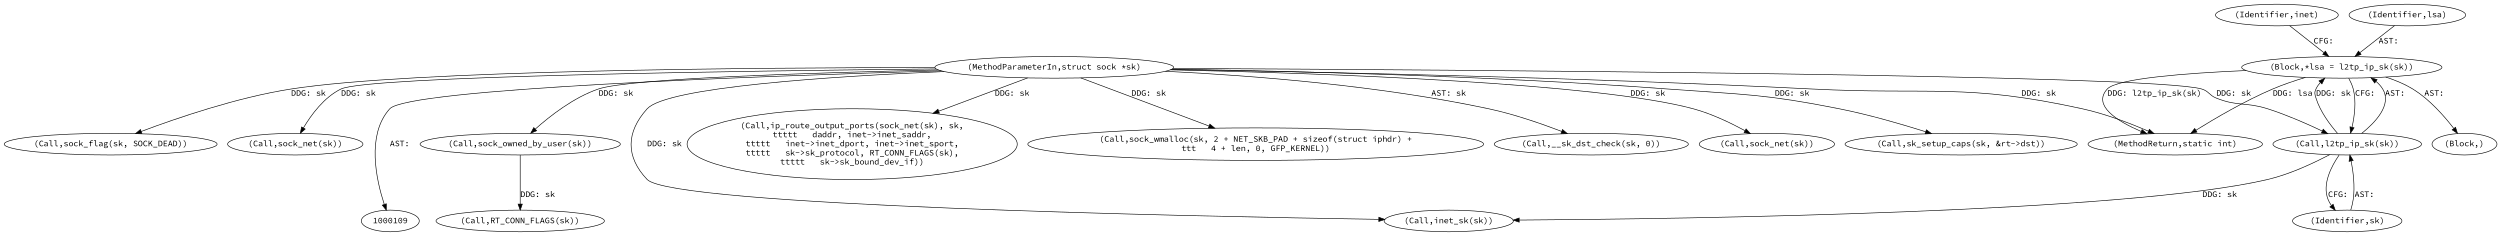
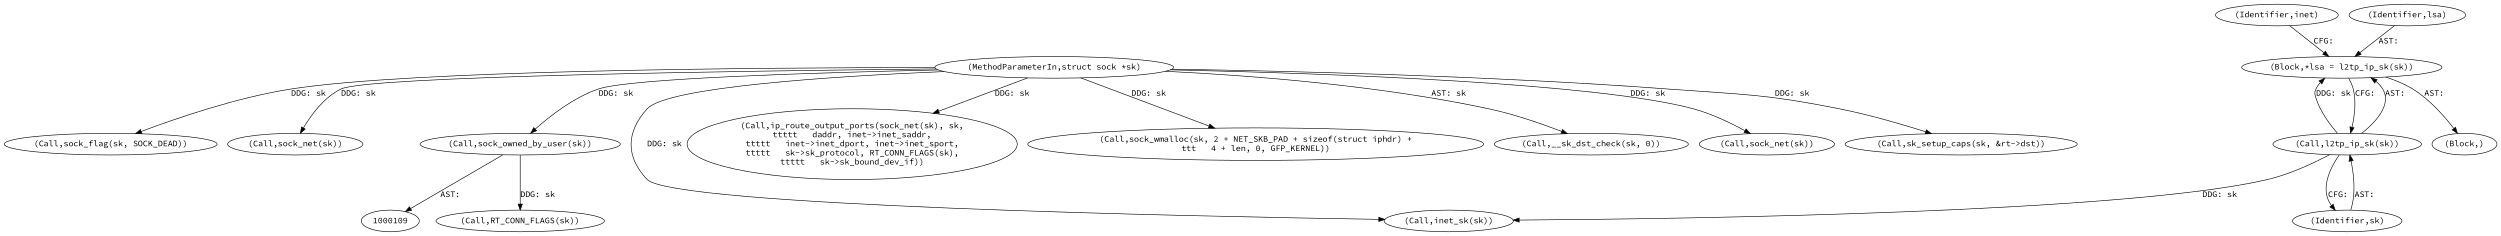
(1752, 74) -> none
(598, 85) -> (457, 182)
(2175, 144) -> none
